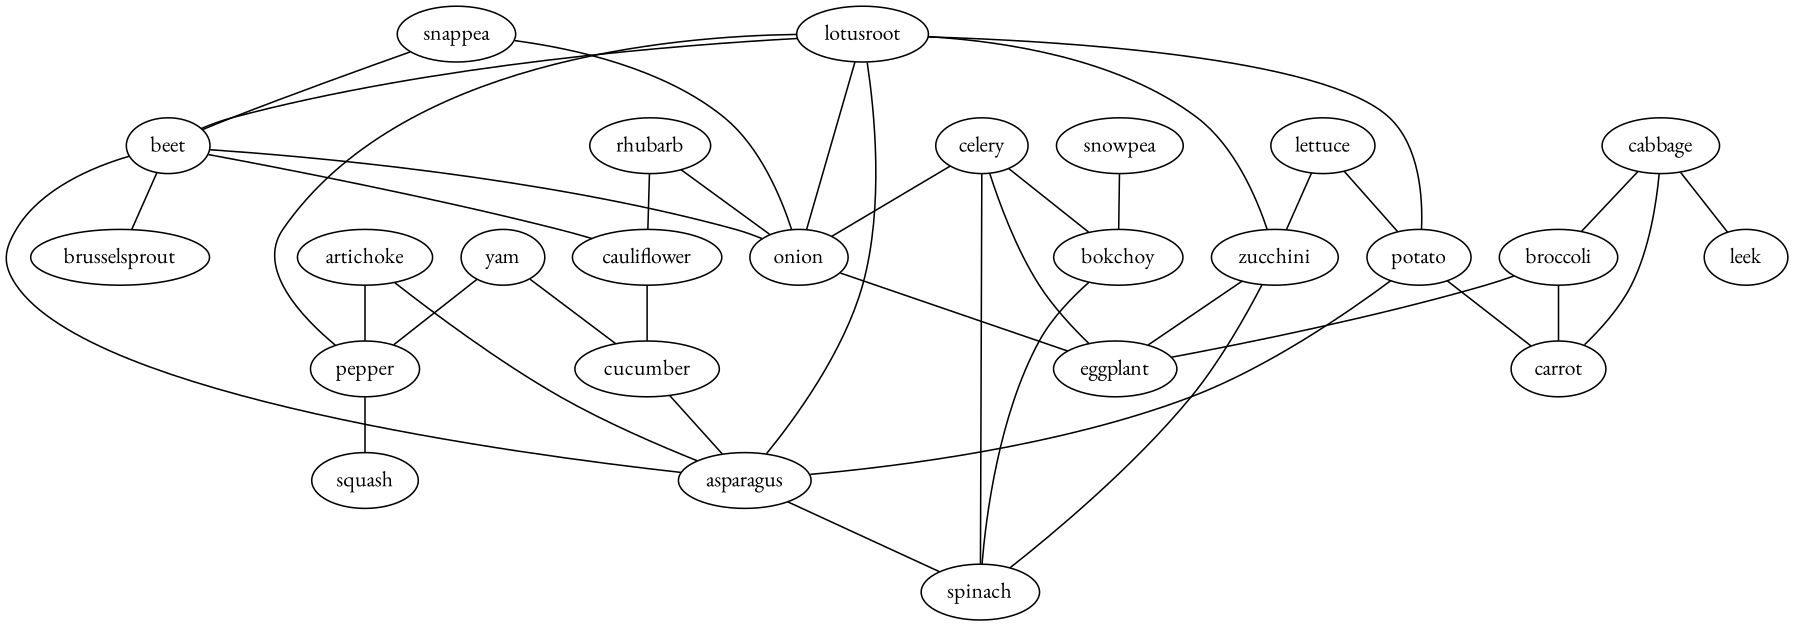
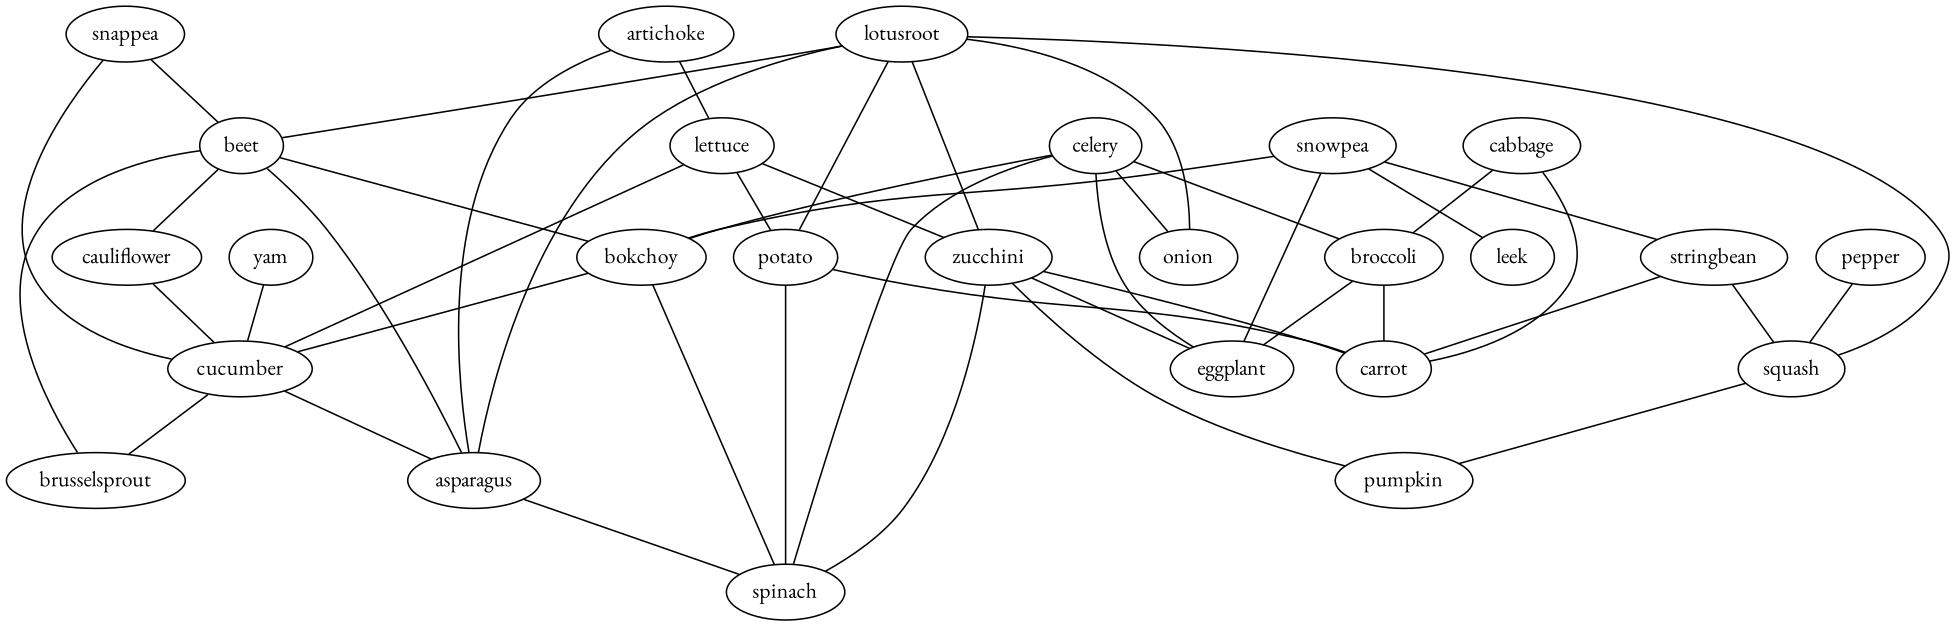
(685, 92) -> (23, 231)
(451, 100) -> (1560, 88)
(650, 146) -> none
(489, 180) -> (434, 199)
none -> (1236, 200)
(1704, 202) -> (1426, 203)
none -> (484, 256)
none -> (1714, 257)
(444, 305) -> none
none -> (1188, 307)
(954, 312) -> (1282, 257)
(365, 313) -> (692, 86)
none -> (443, 313)
(1116, 421) -> (786, 425)
none -> (168, 424)
none -> (1404, 480)
